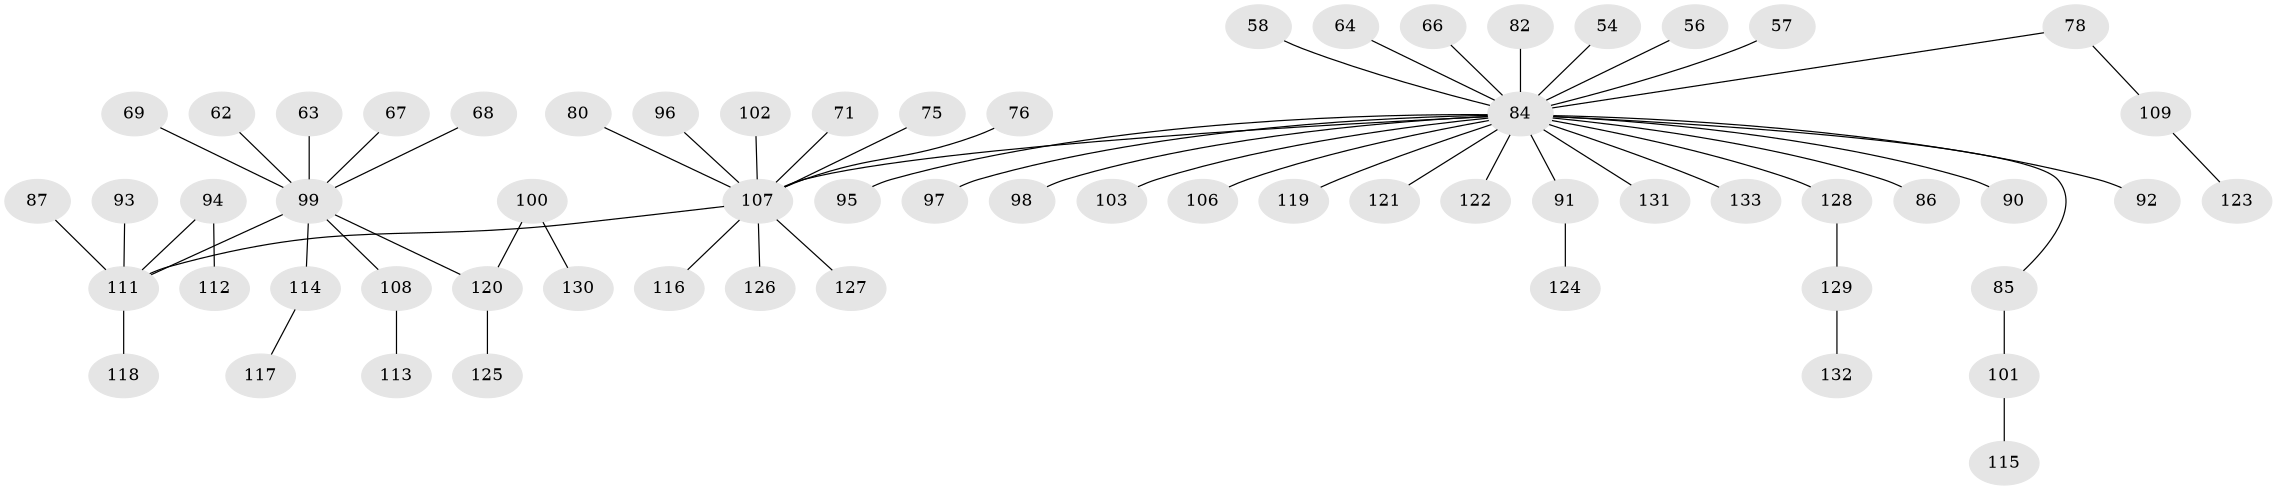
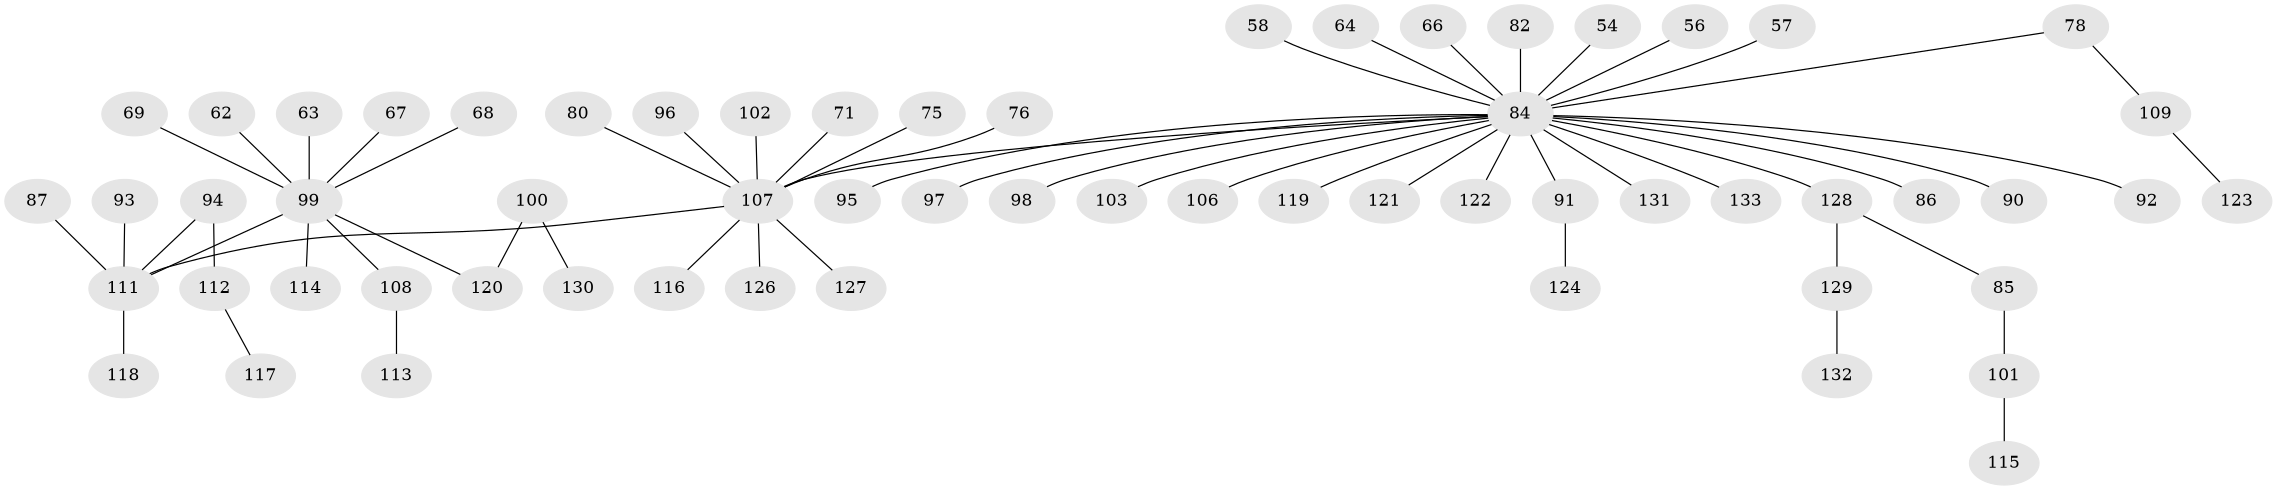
(1861, 139) -> (1921, 245)
(283, 332) -> (238, 332)
(487, 376) -> none
